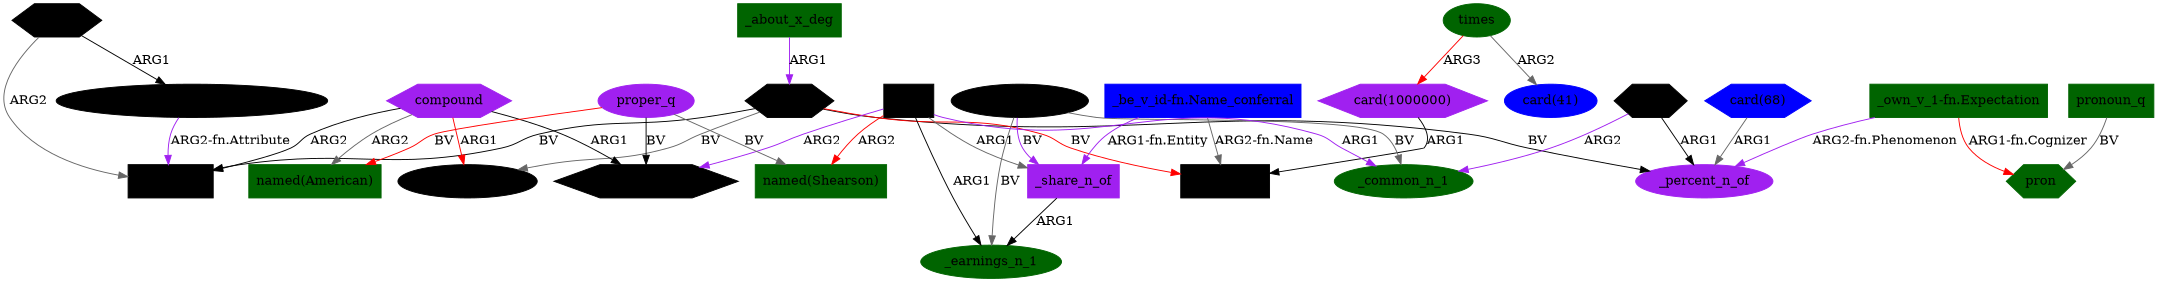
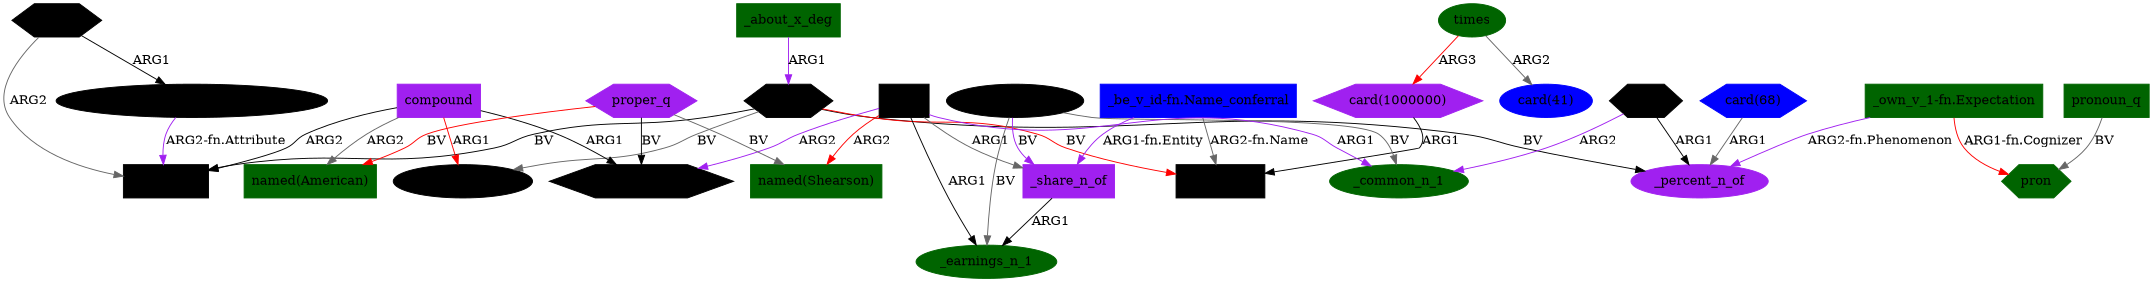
(449, 101) -> (439, 101)
(646, 101) -> (641, 101)
